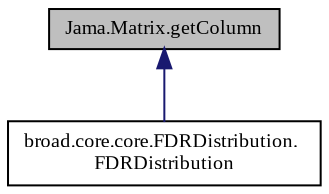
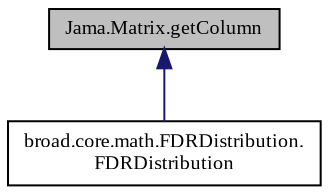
(164, 153) -> (164, 153)
